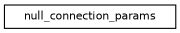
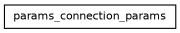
(90, 17) -> (90, 17)
